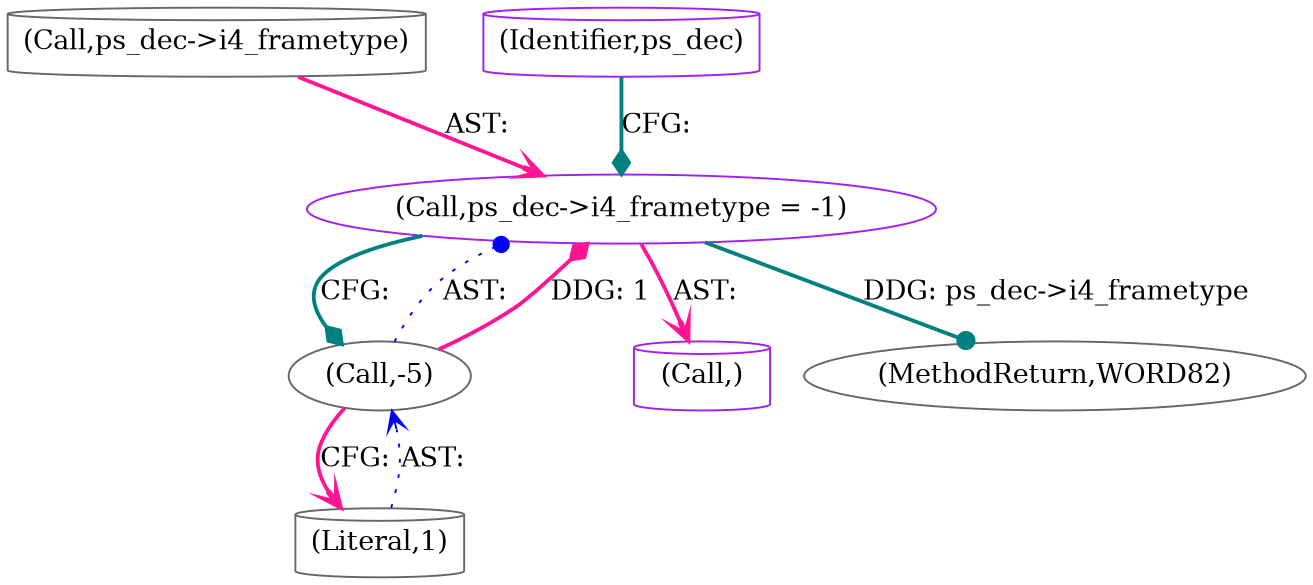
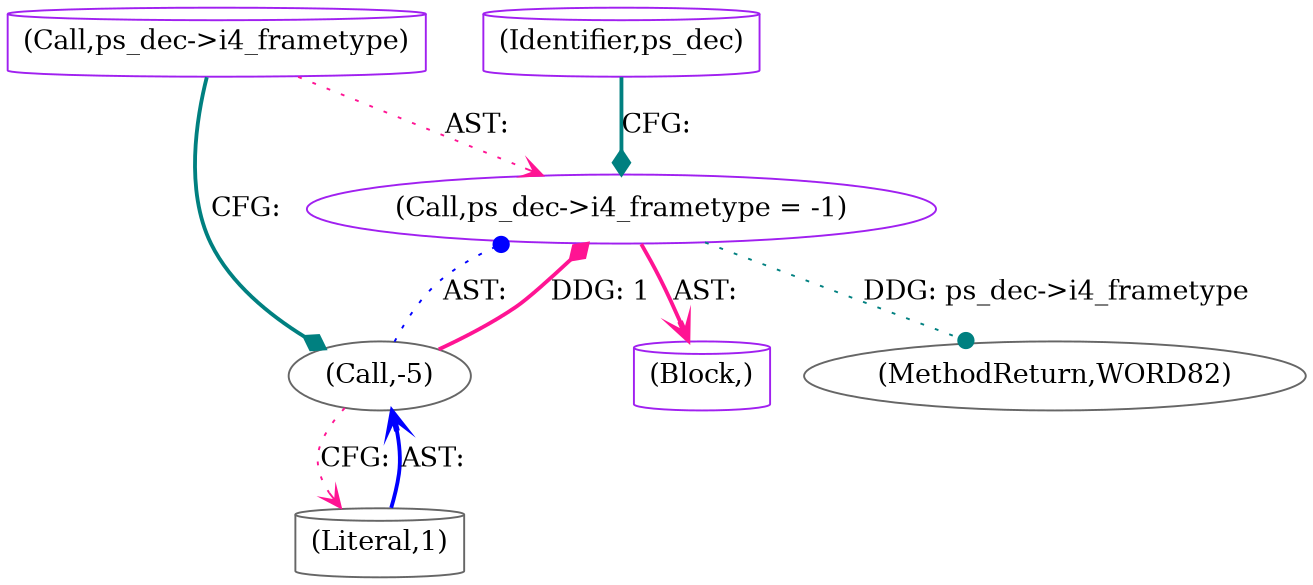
(217, 42) -> (217, 42)
(412, 123) -> (412, 123)
(344, 261) -> (204, 227)
(832, 290) -> (832, 290)
(702, 376) -> (702, 376)
(319, 448) -> (319, 448)
(399, 469) -> (399, 469)
